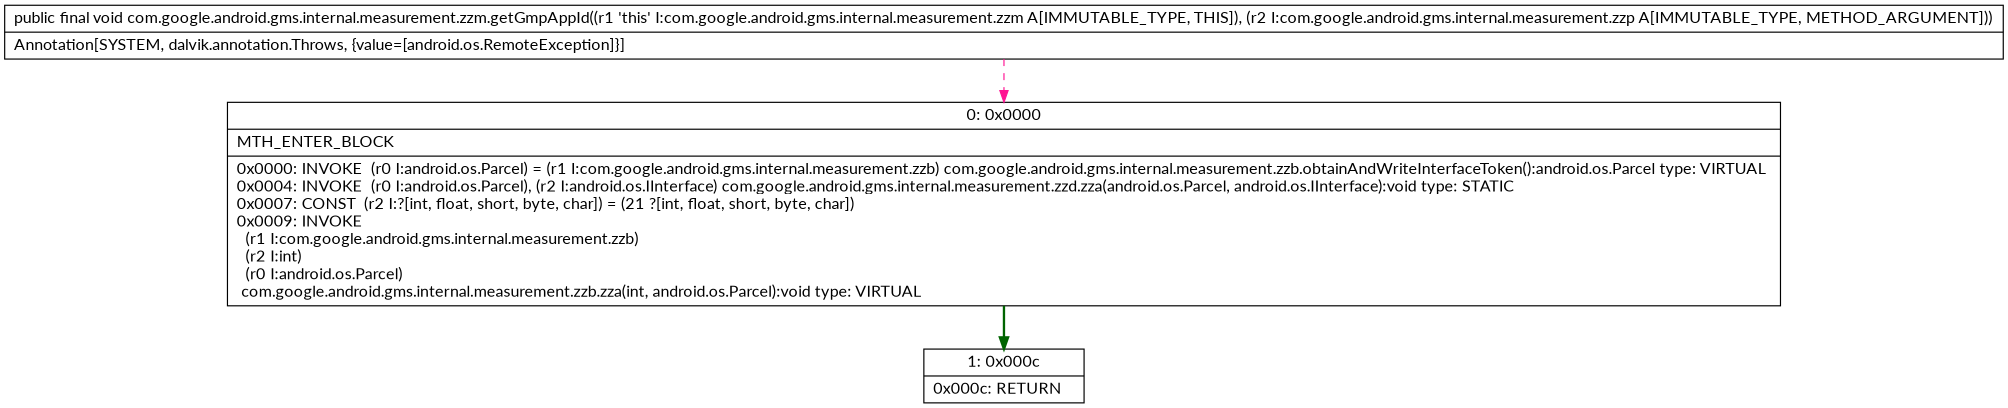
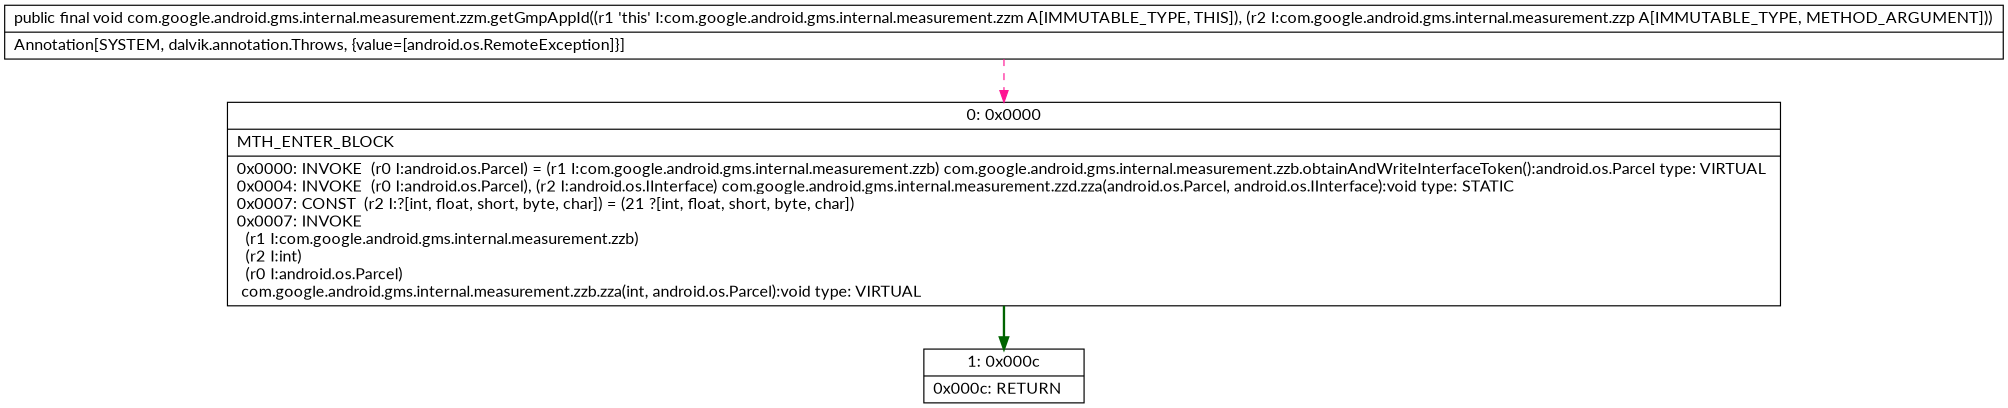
(304, 222) -> (304, 222)
